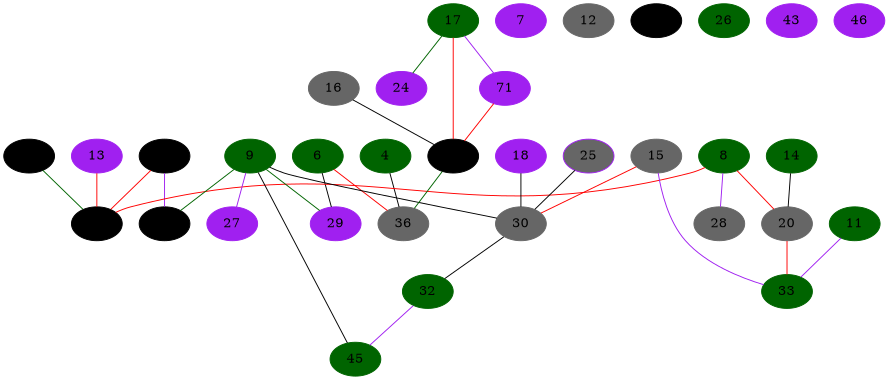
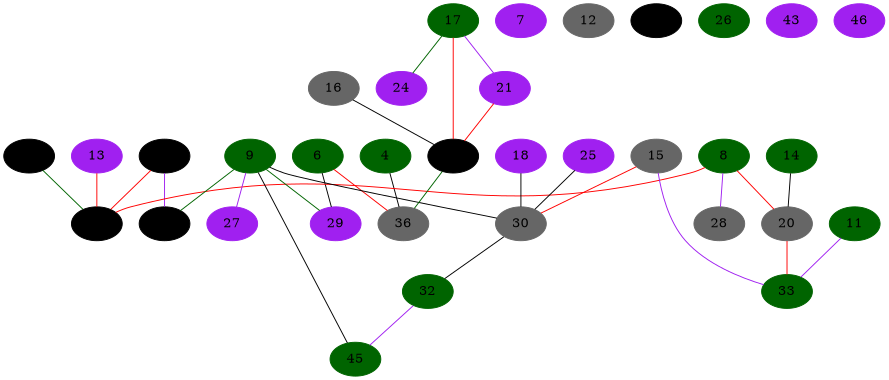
(505, 88) -> (505, 88)
(589, 156) -> (589, 156)
